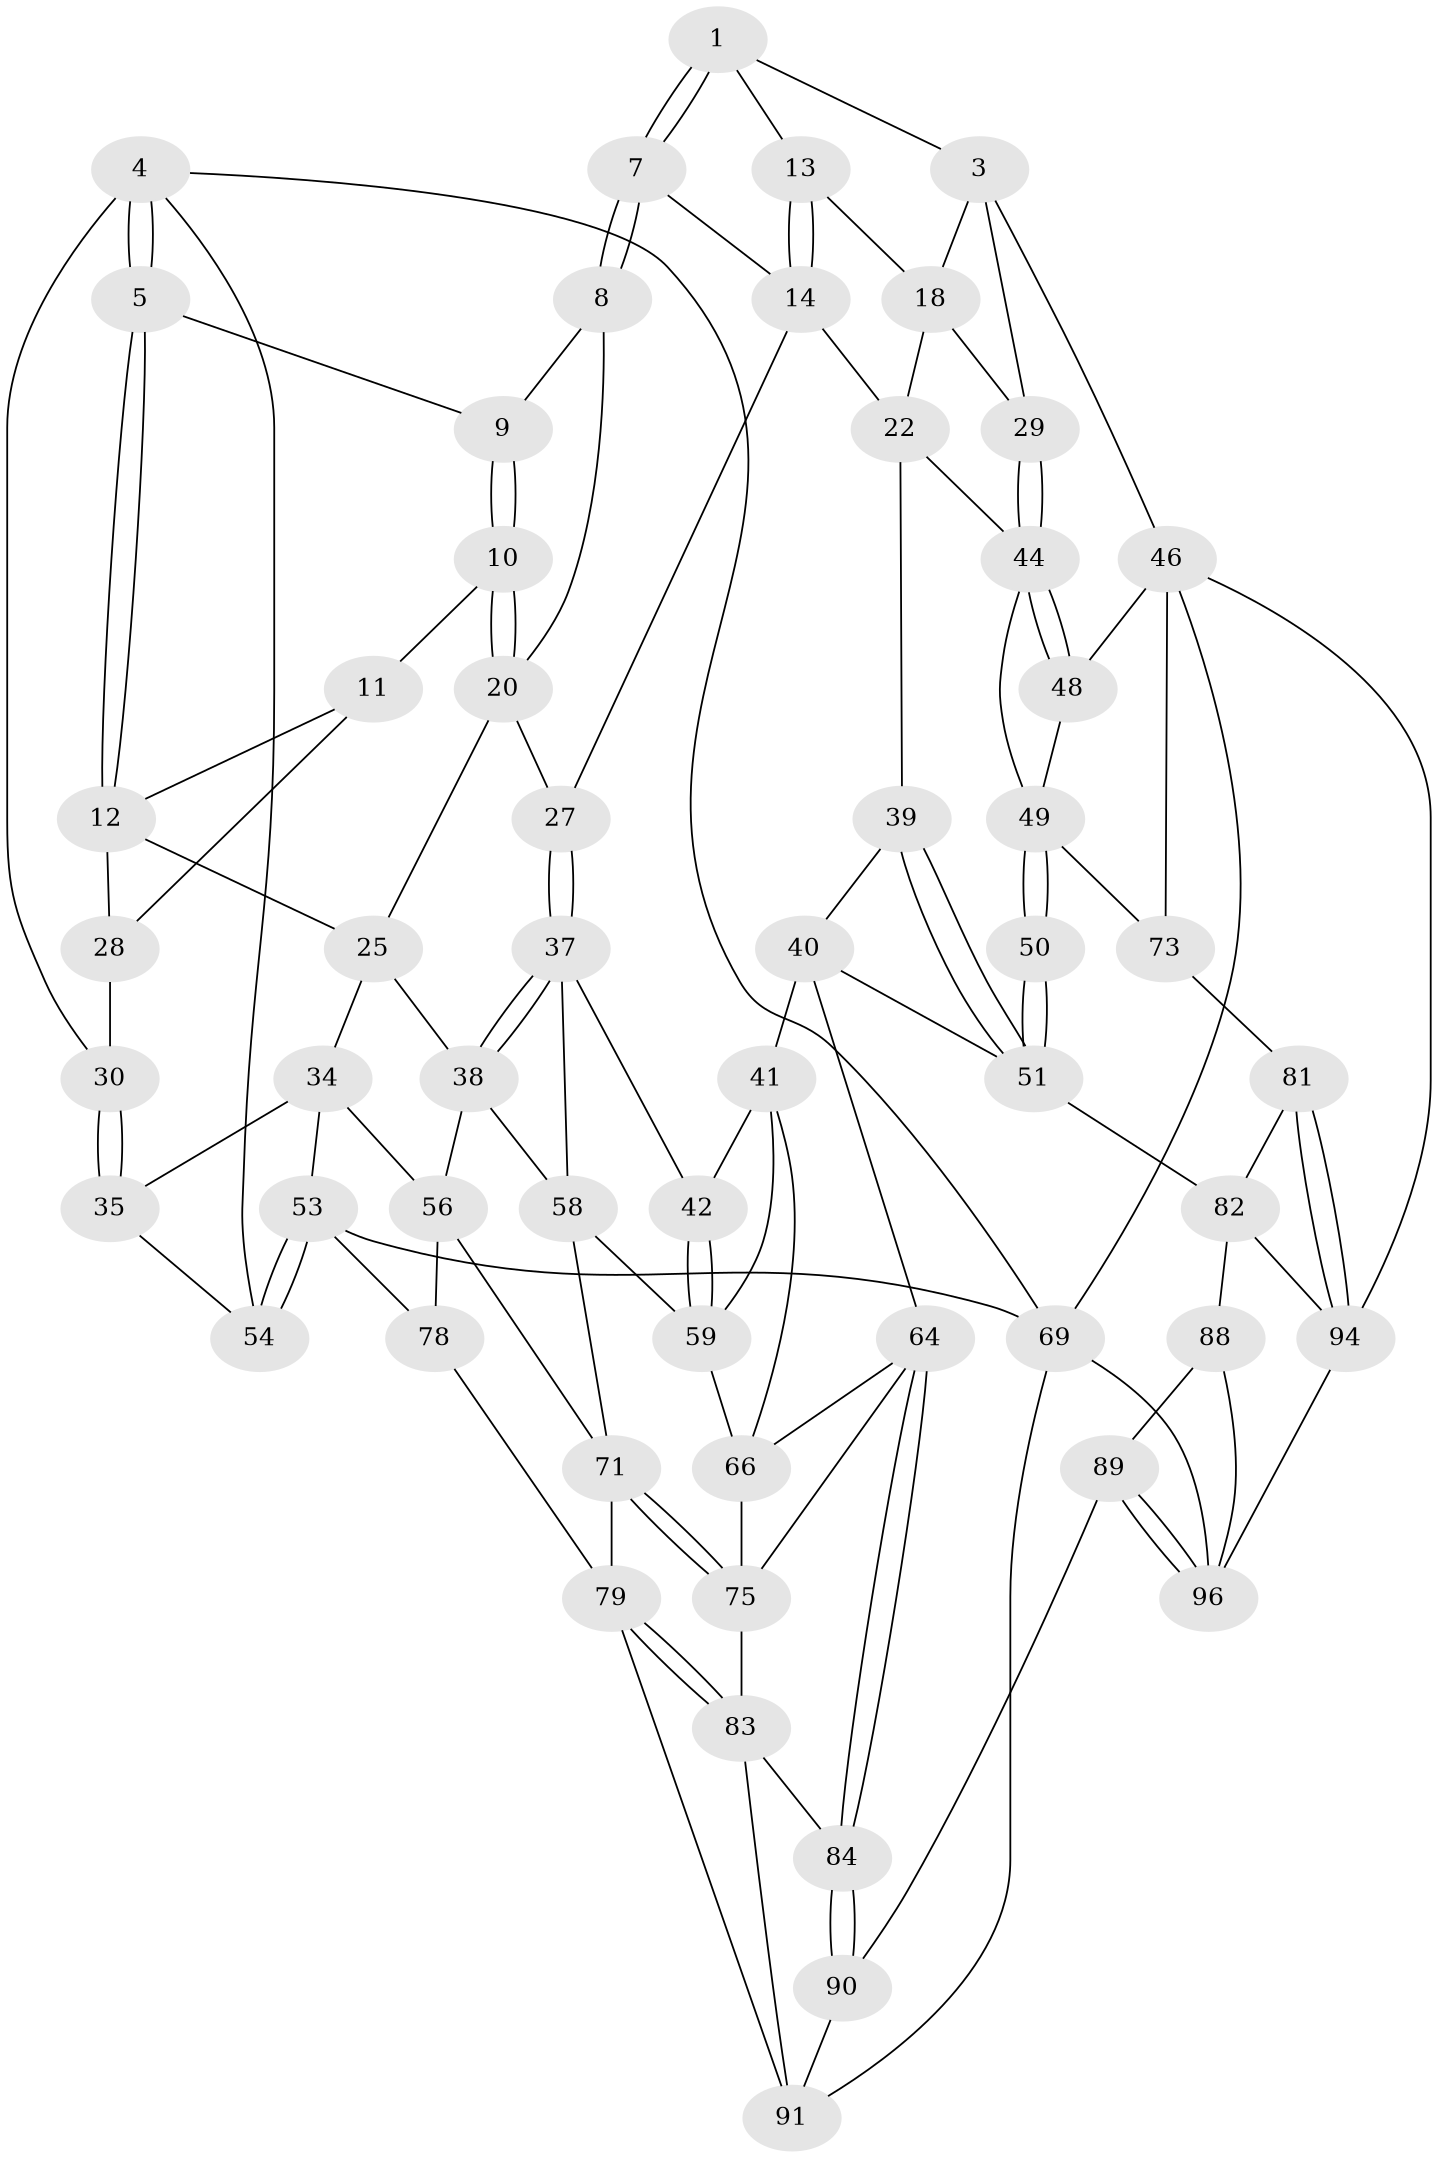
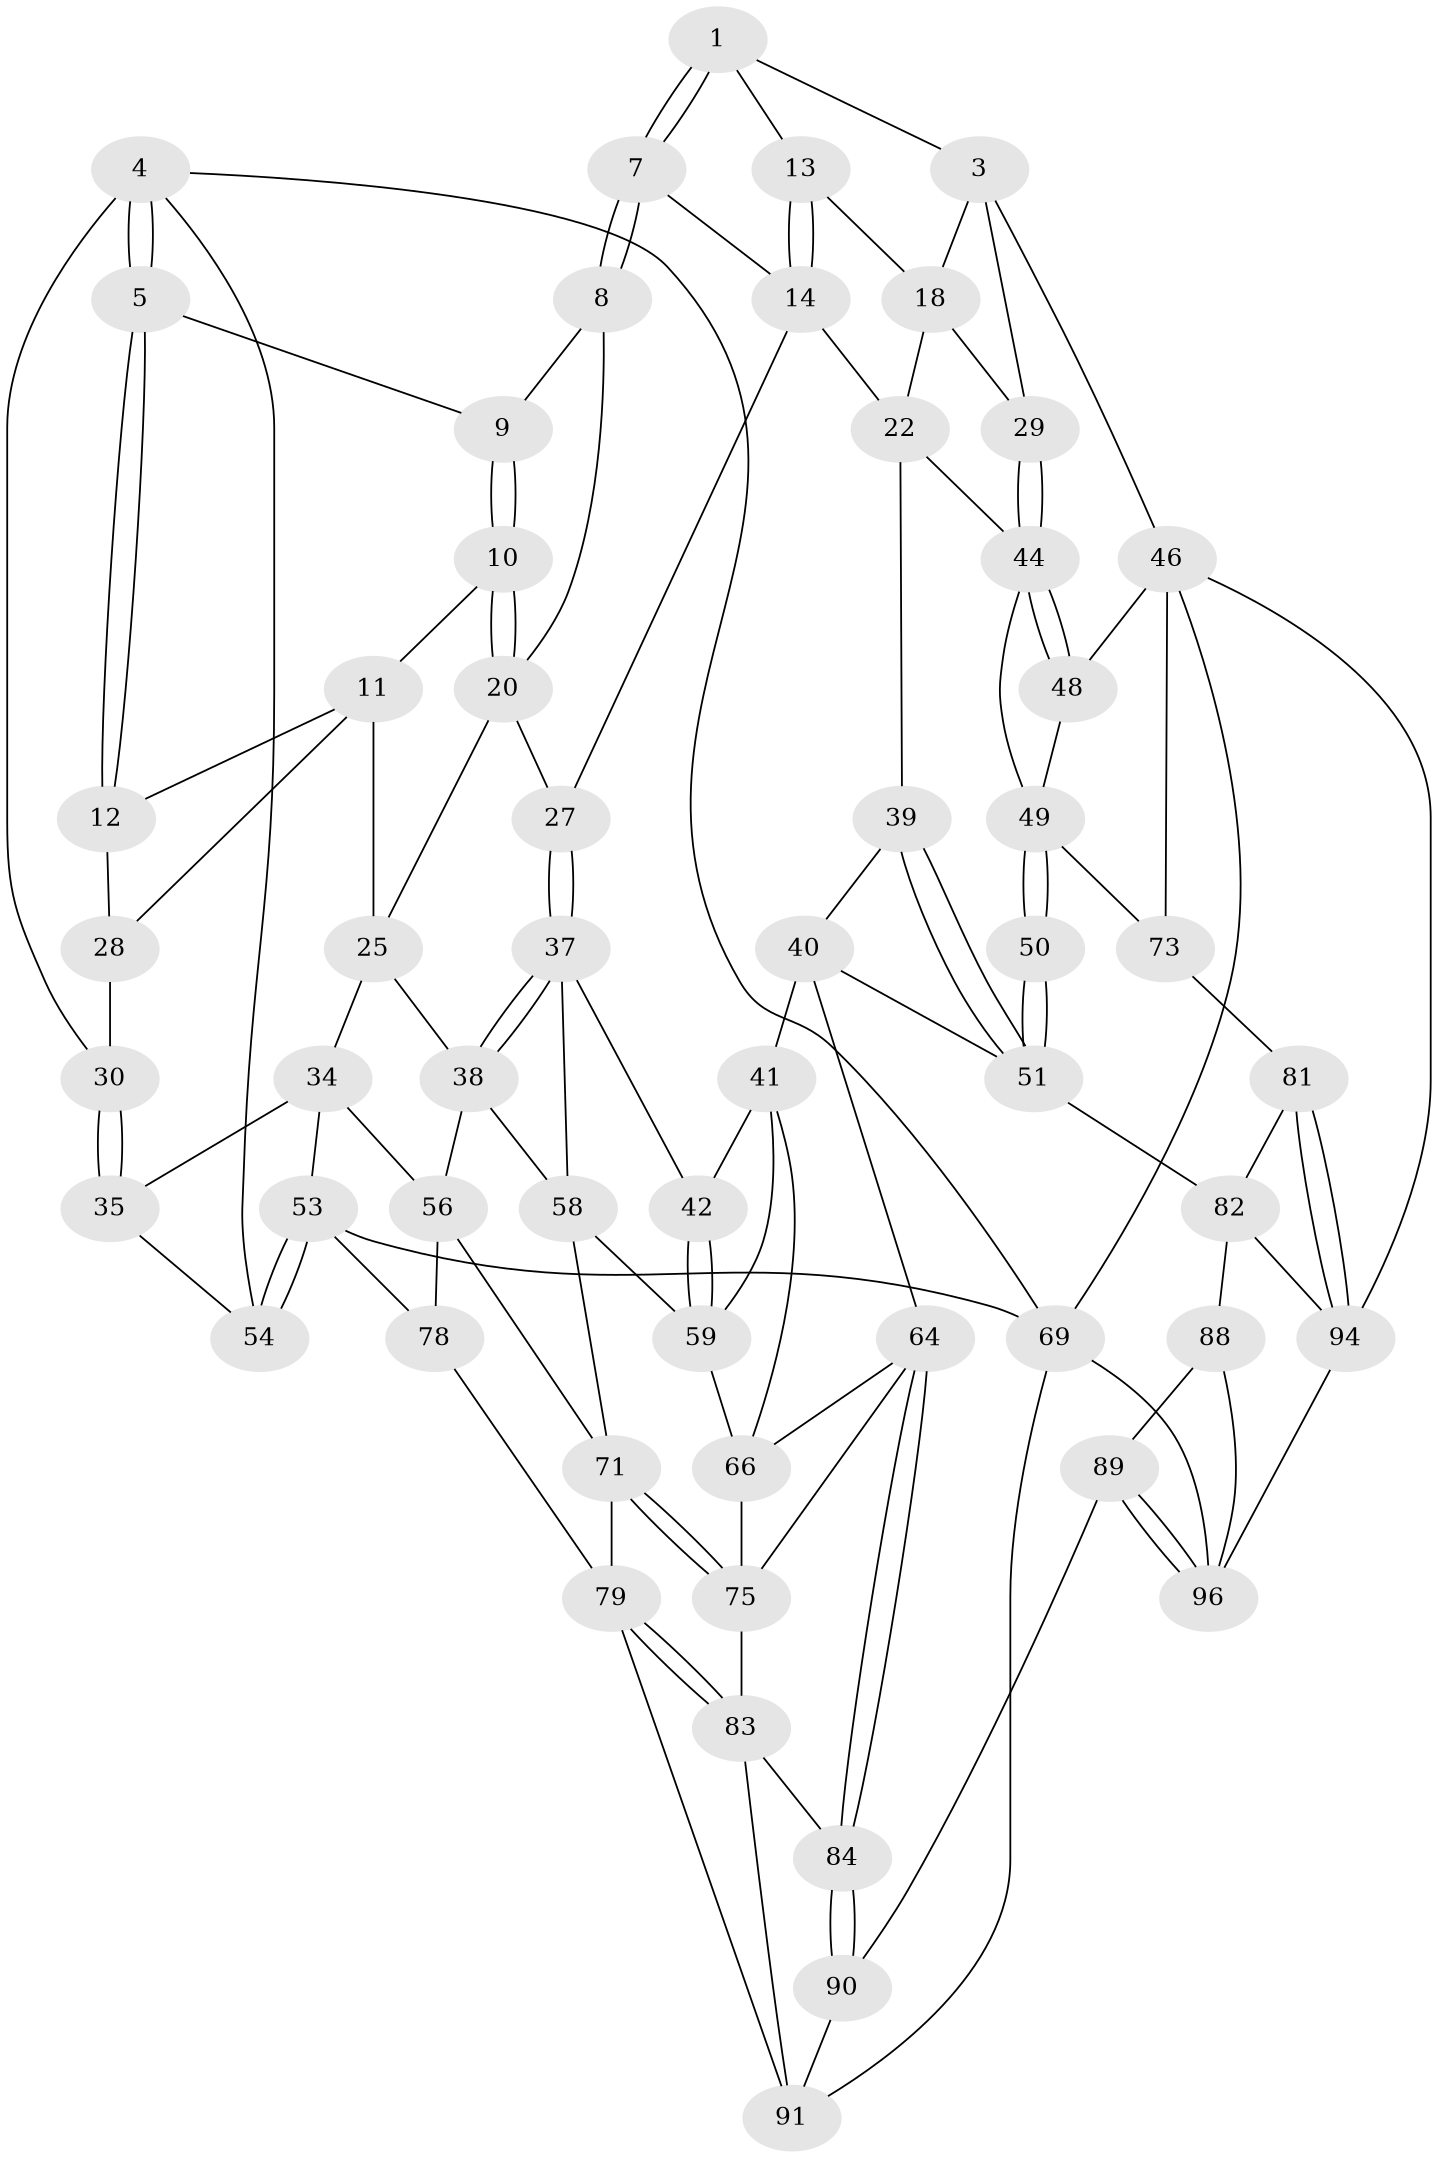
(240, 884) -> (373, 819)
